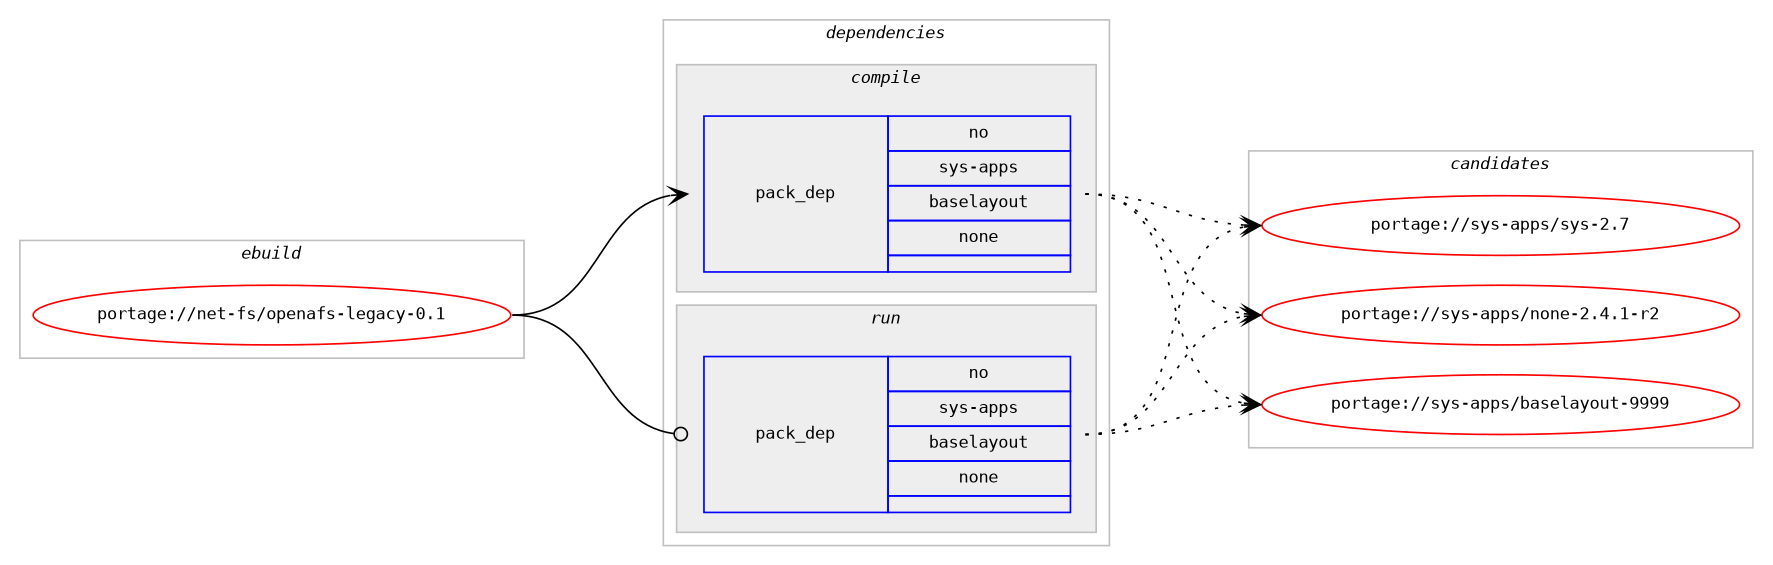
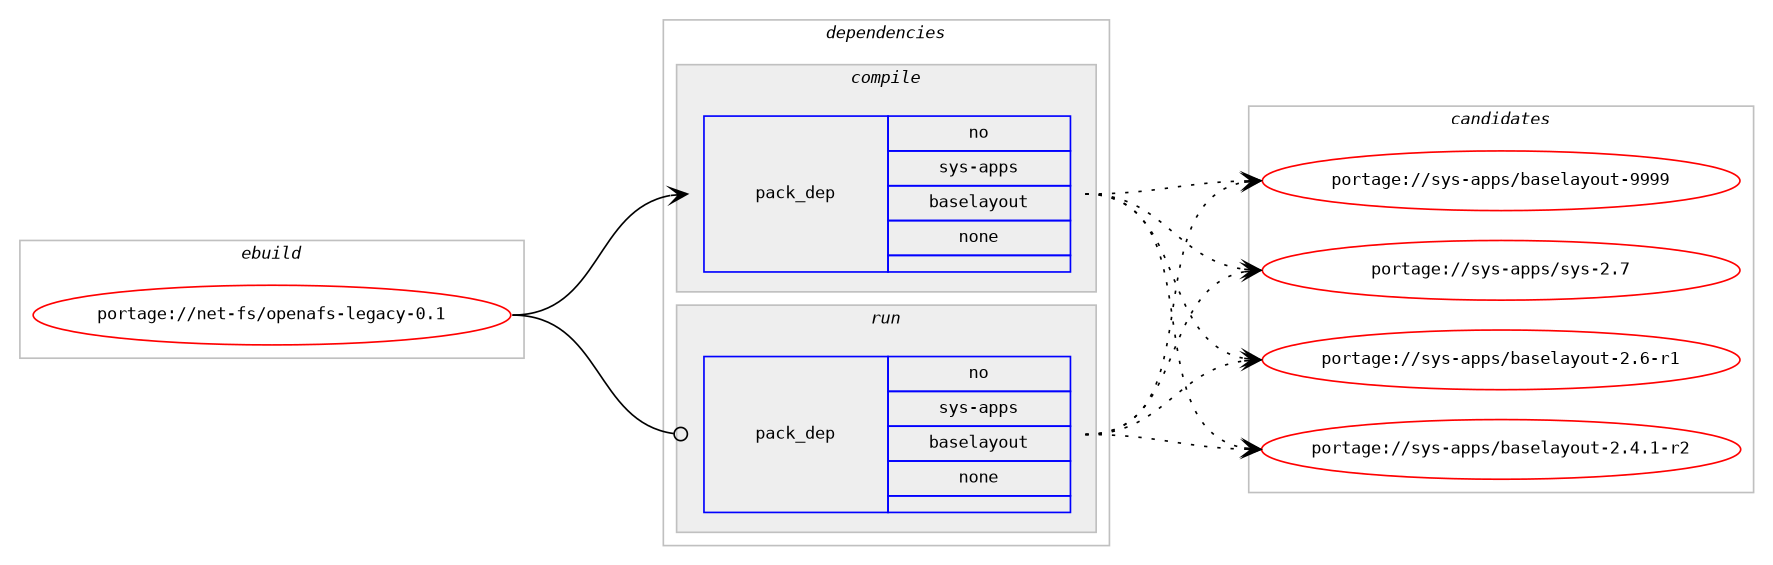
(1501, 315) -> (1501, 449)
none -> (1501, 360)
